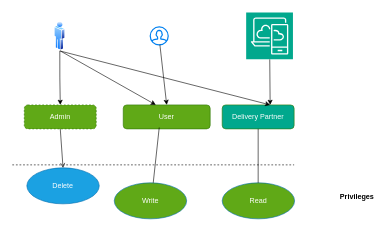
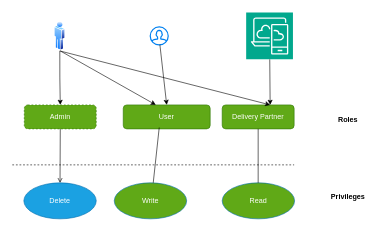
(258, 117) -> (258, 117)
none -> (348, 120)
(63, 186) -> (60, 201)
(357, 197) -> (348, 197)
